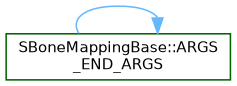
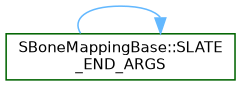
(118, 57) -> (121, 57)
